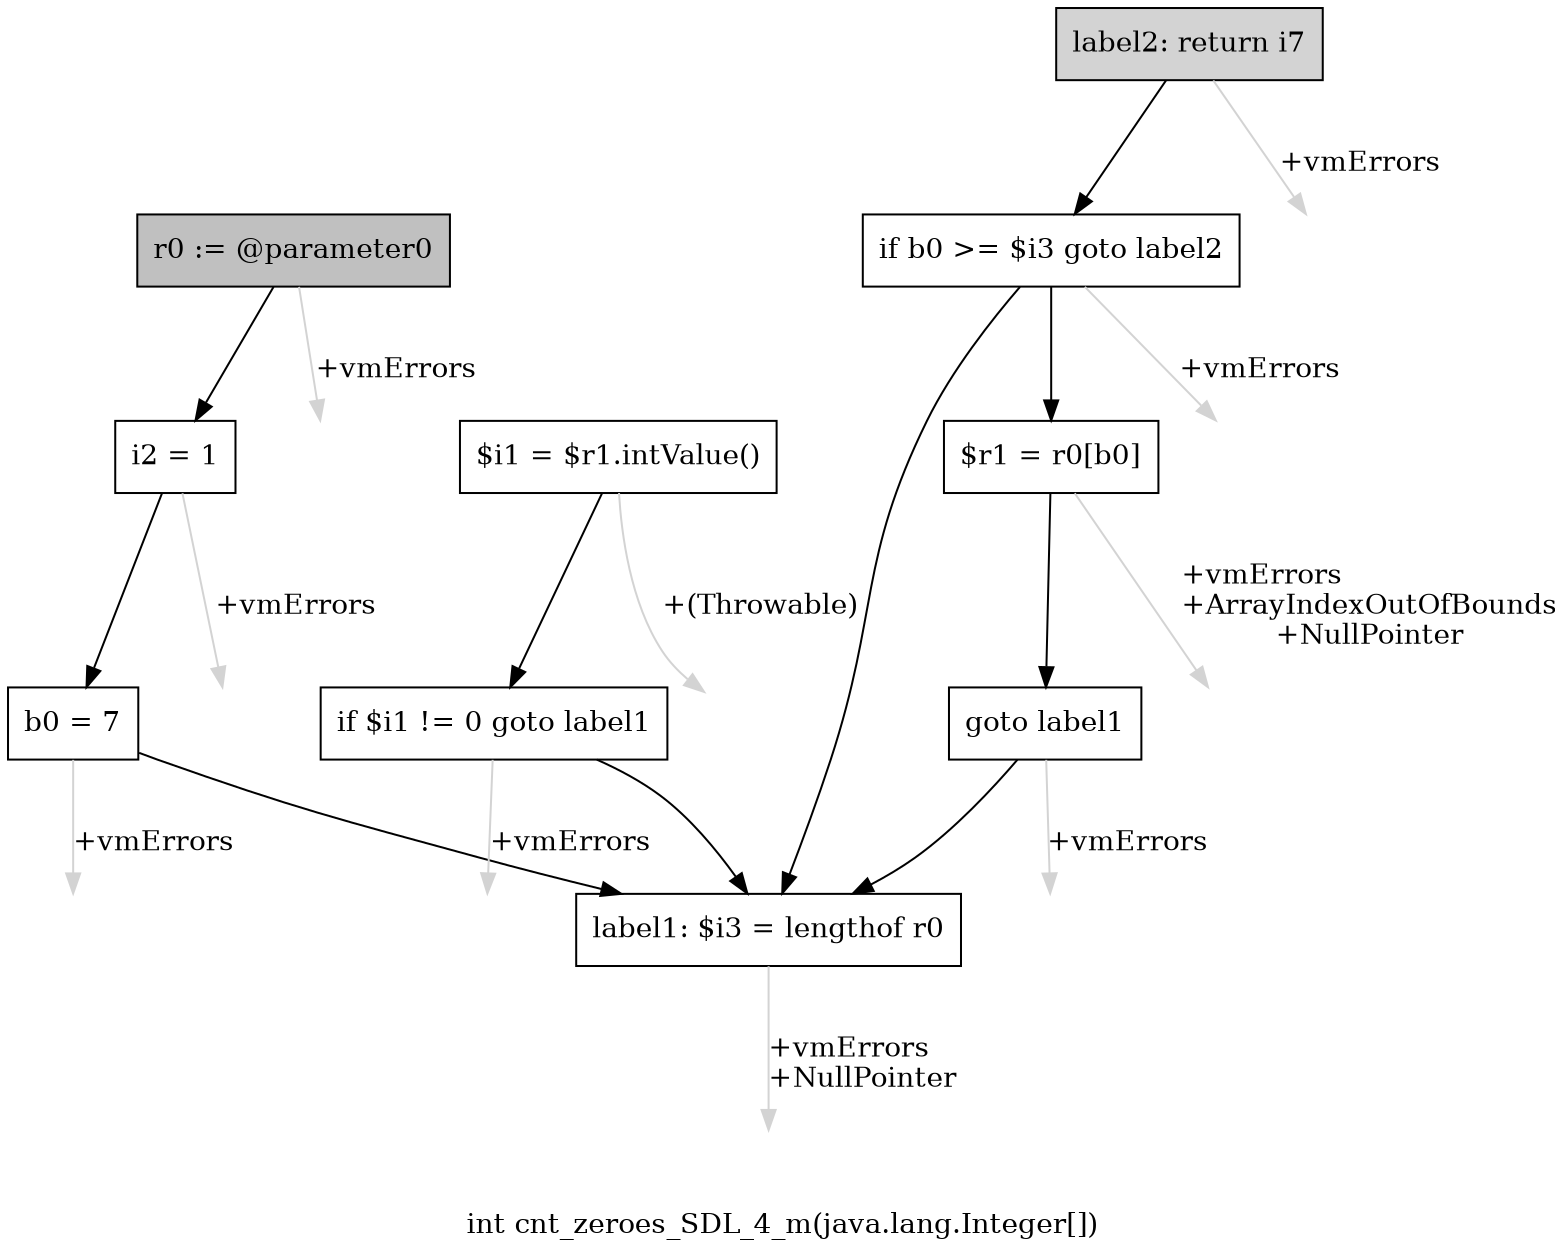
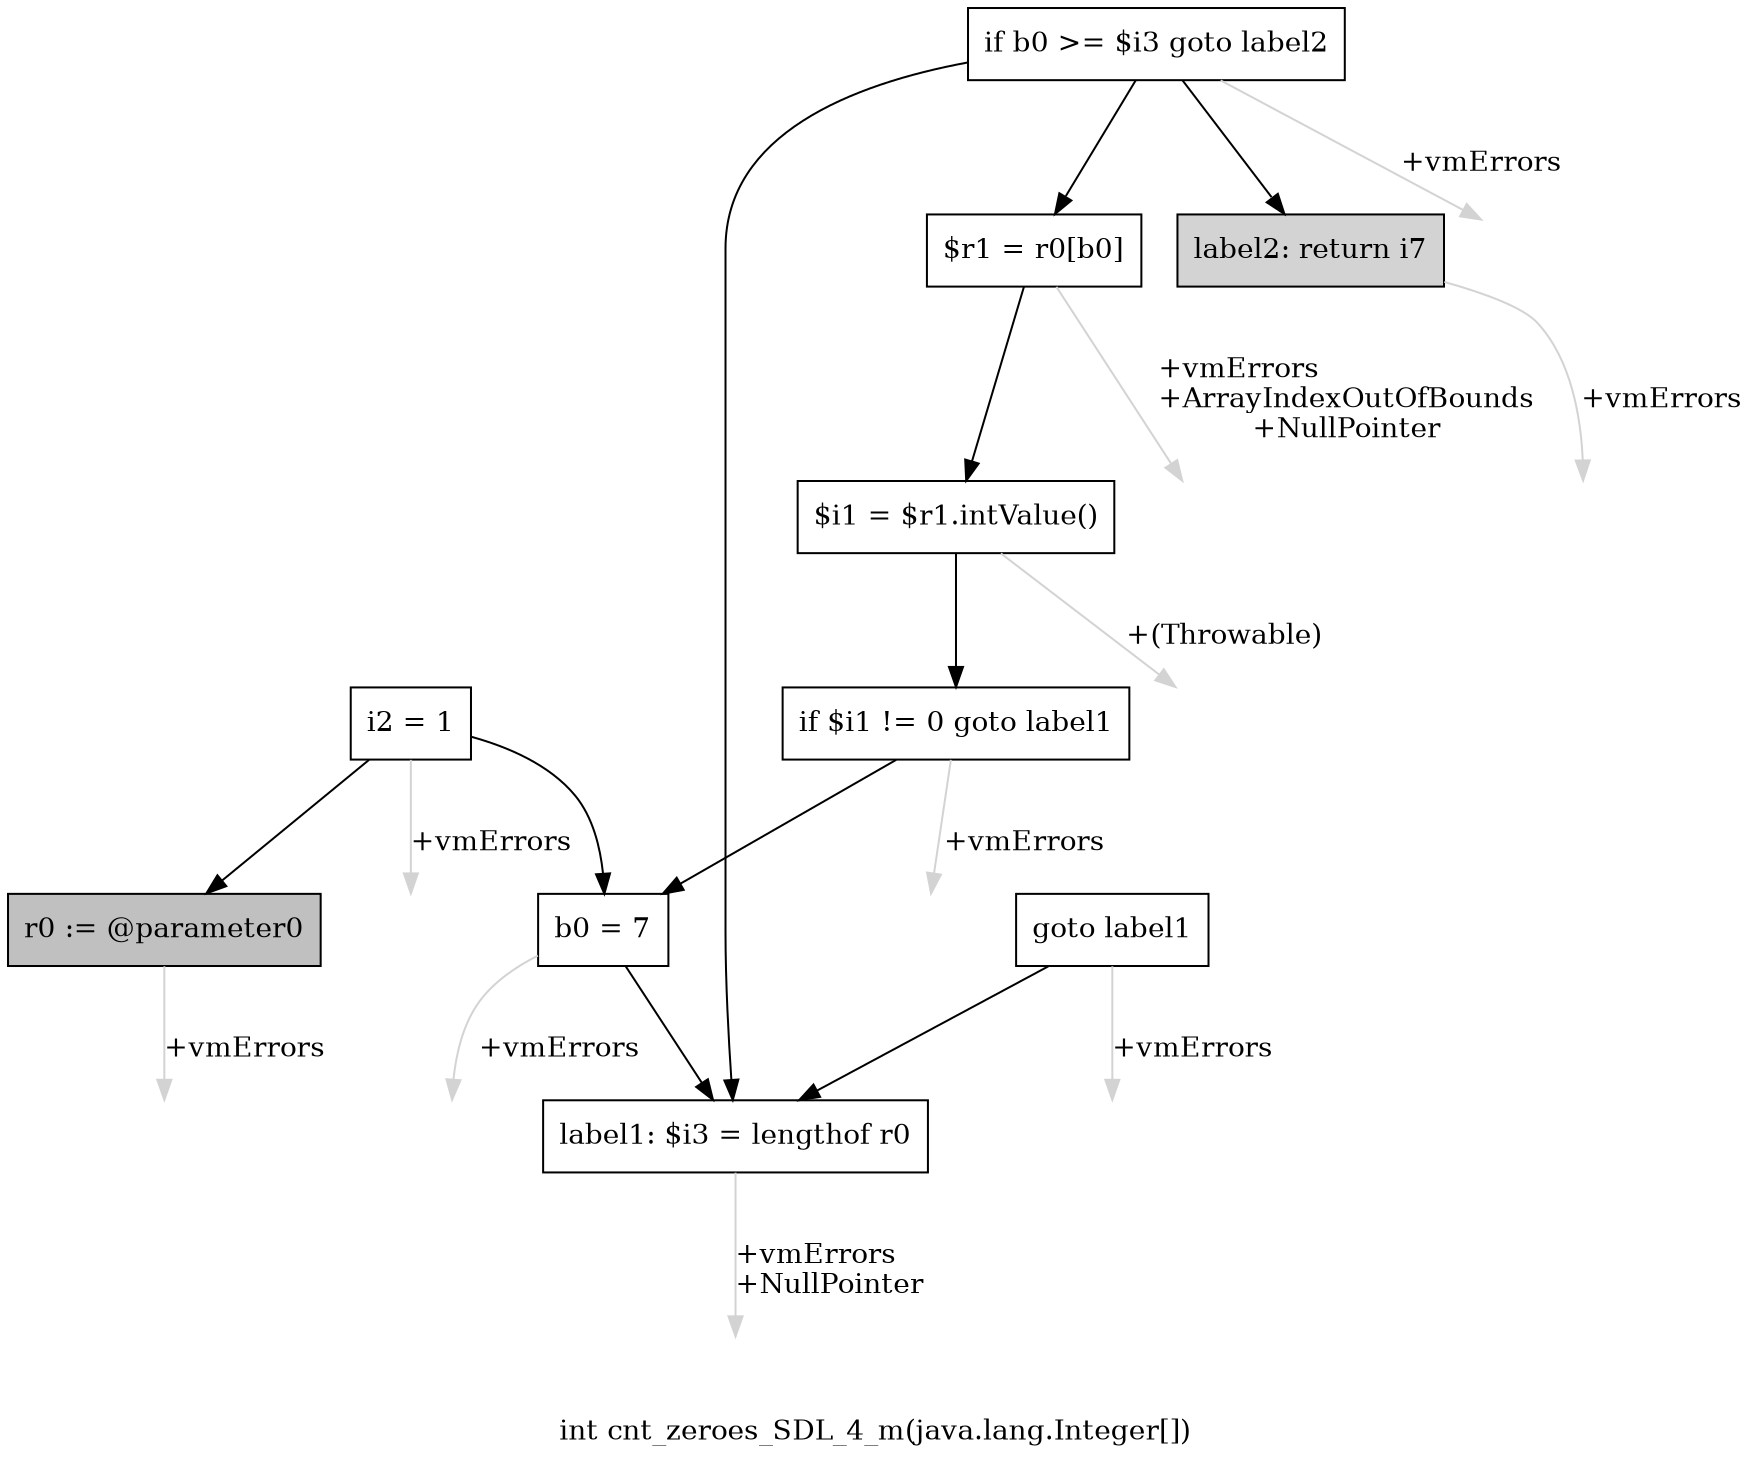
(1126, 139) -> (1227, 139)
(240, 345) -> (296, 820)
(1048, 580) -> (998, 374)
(675, 808) -> (788, 822)
